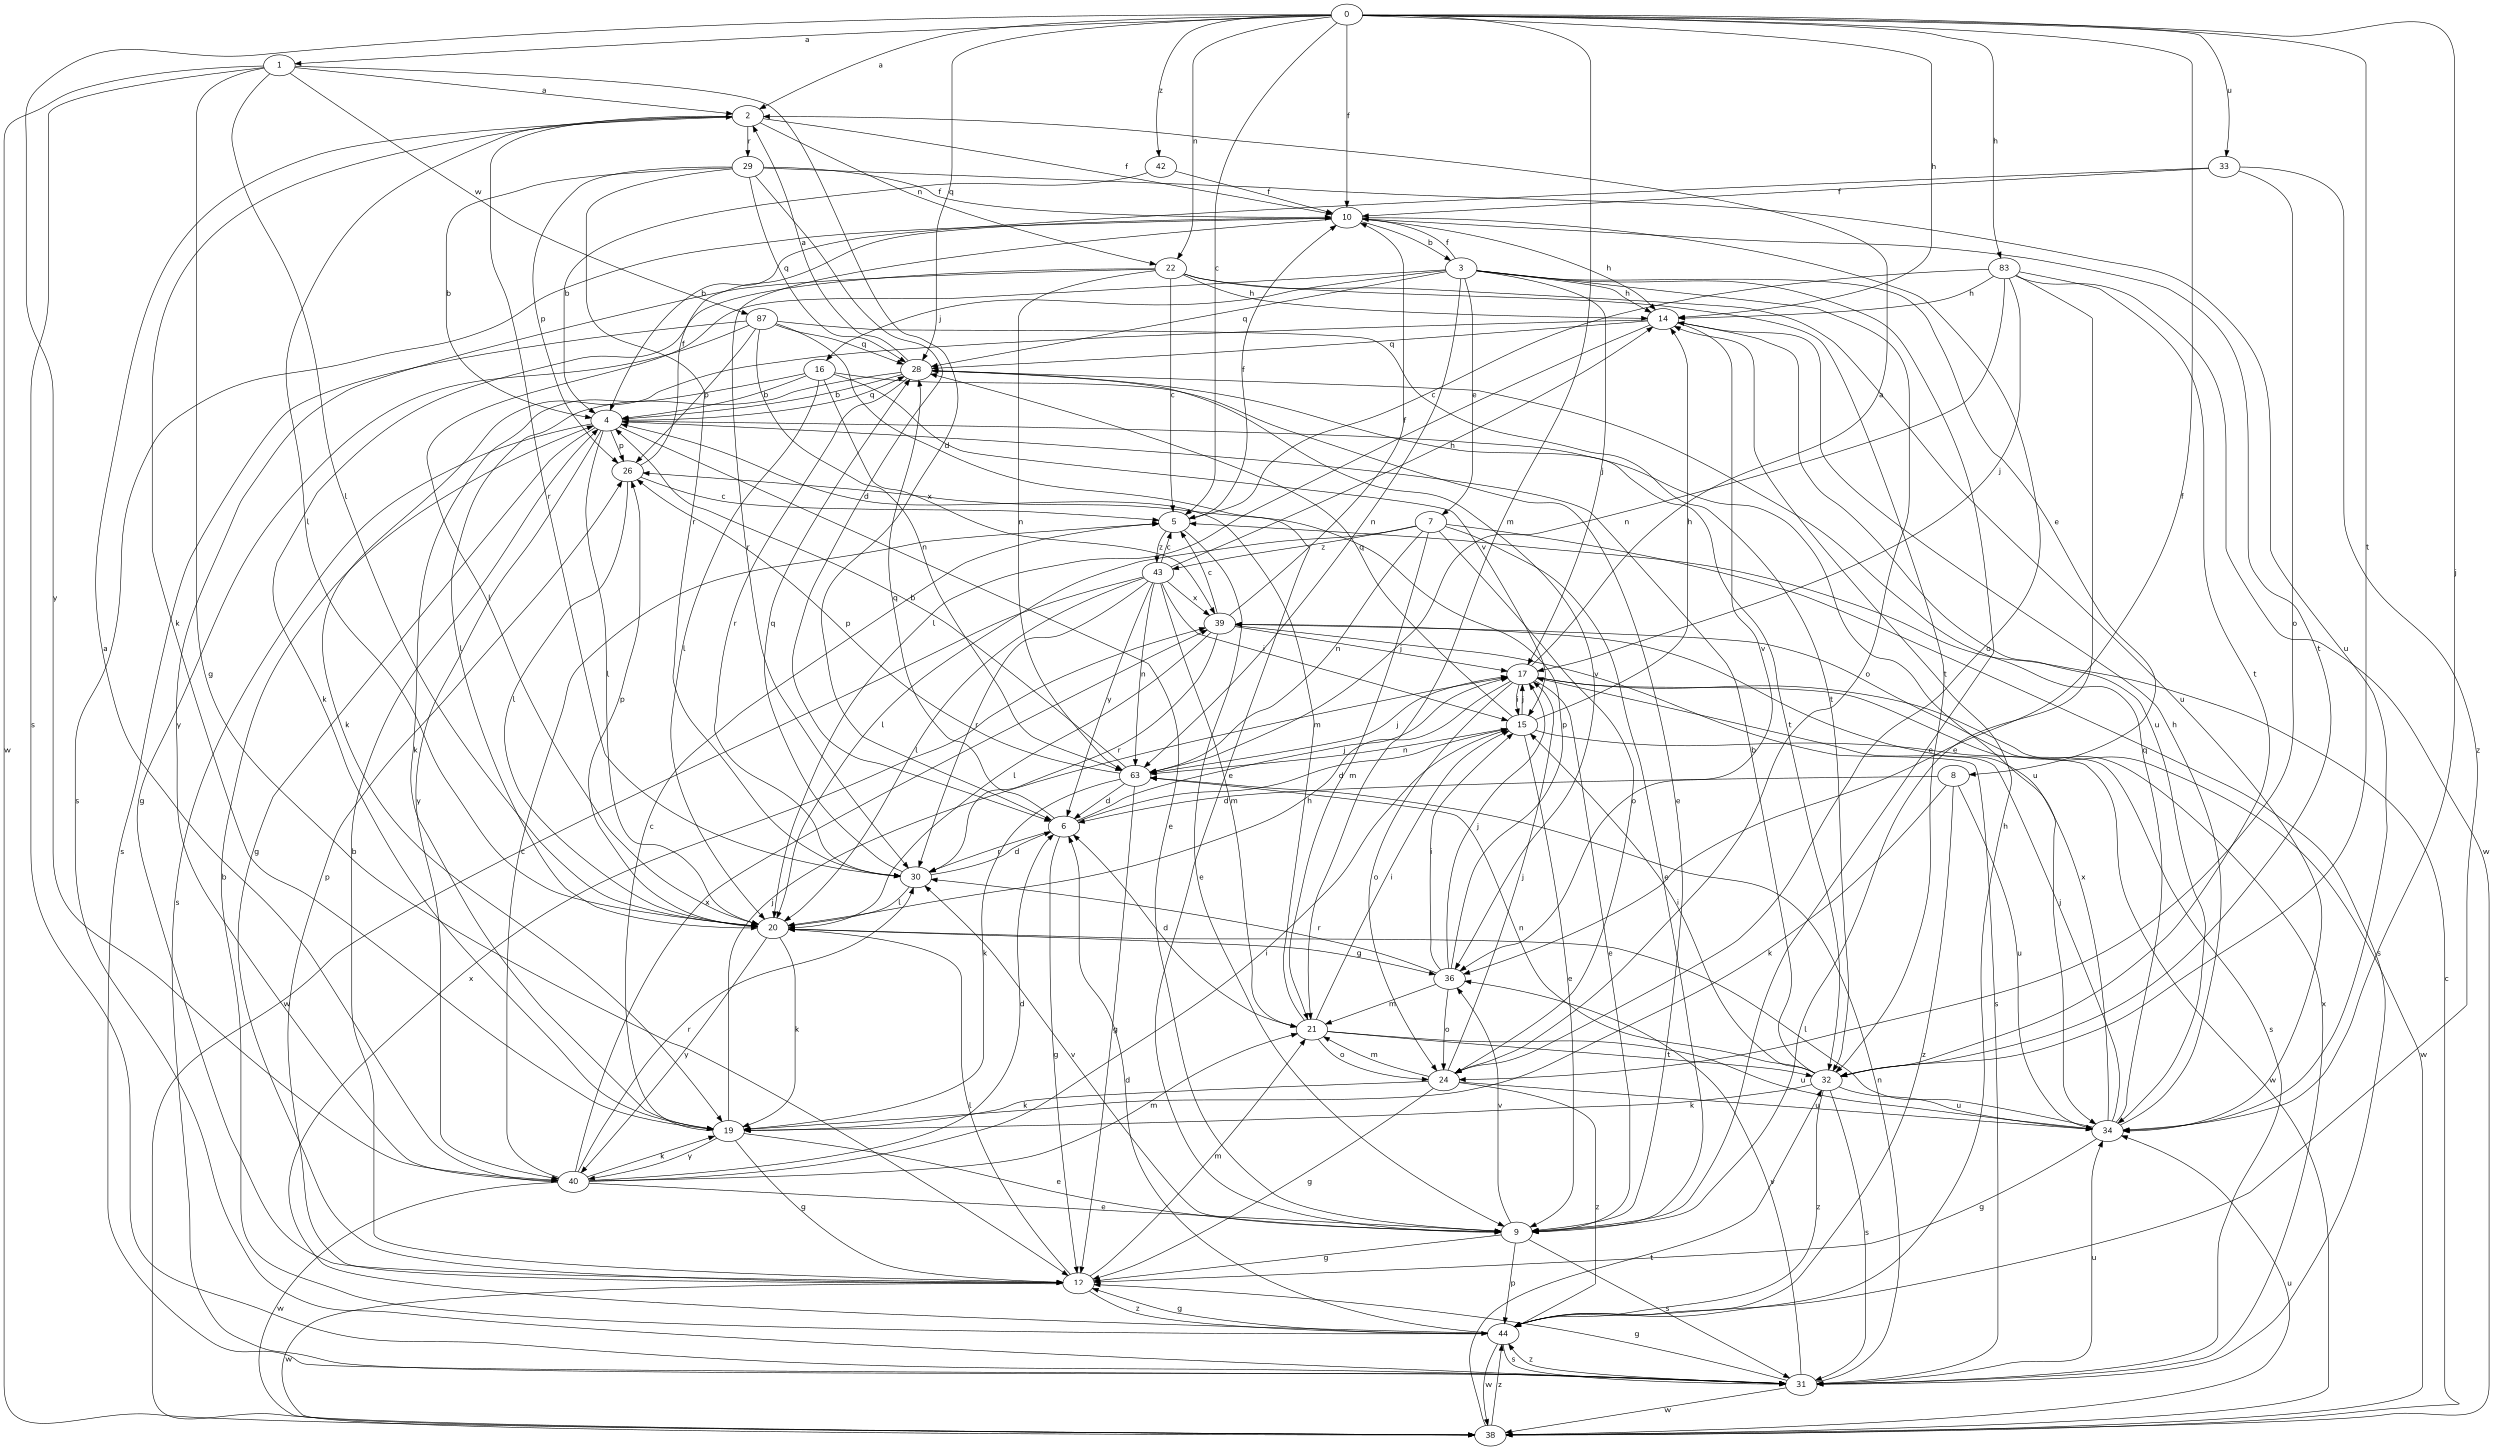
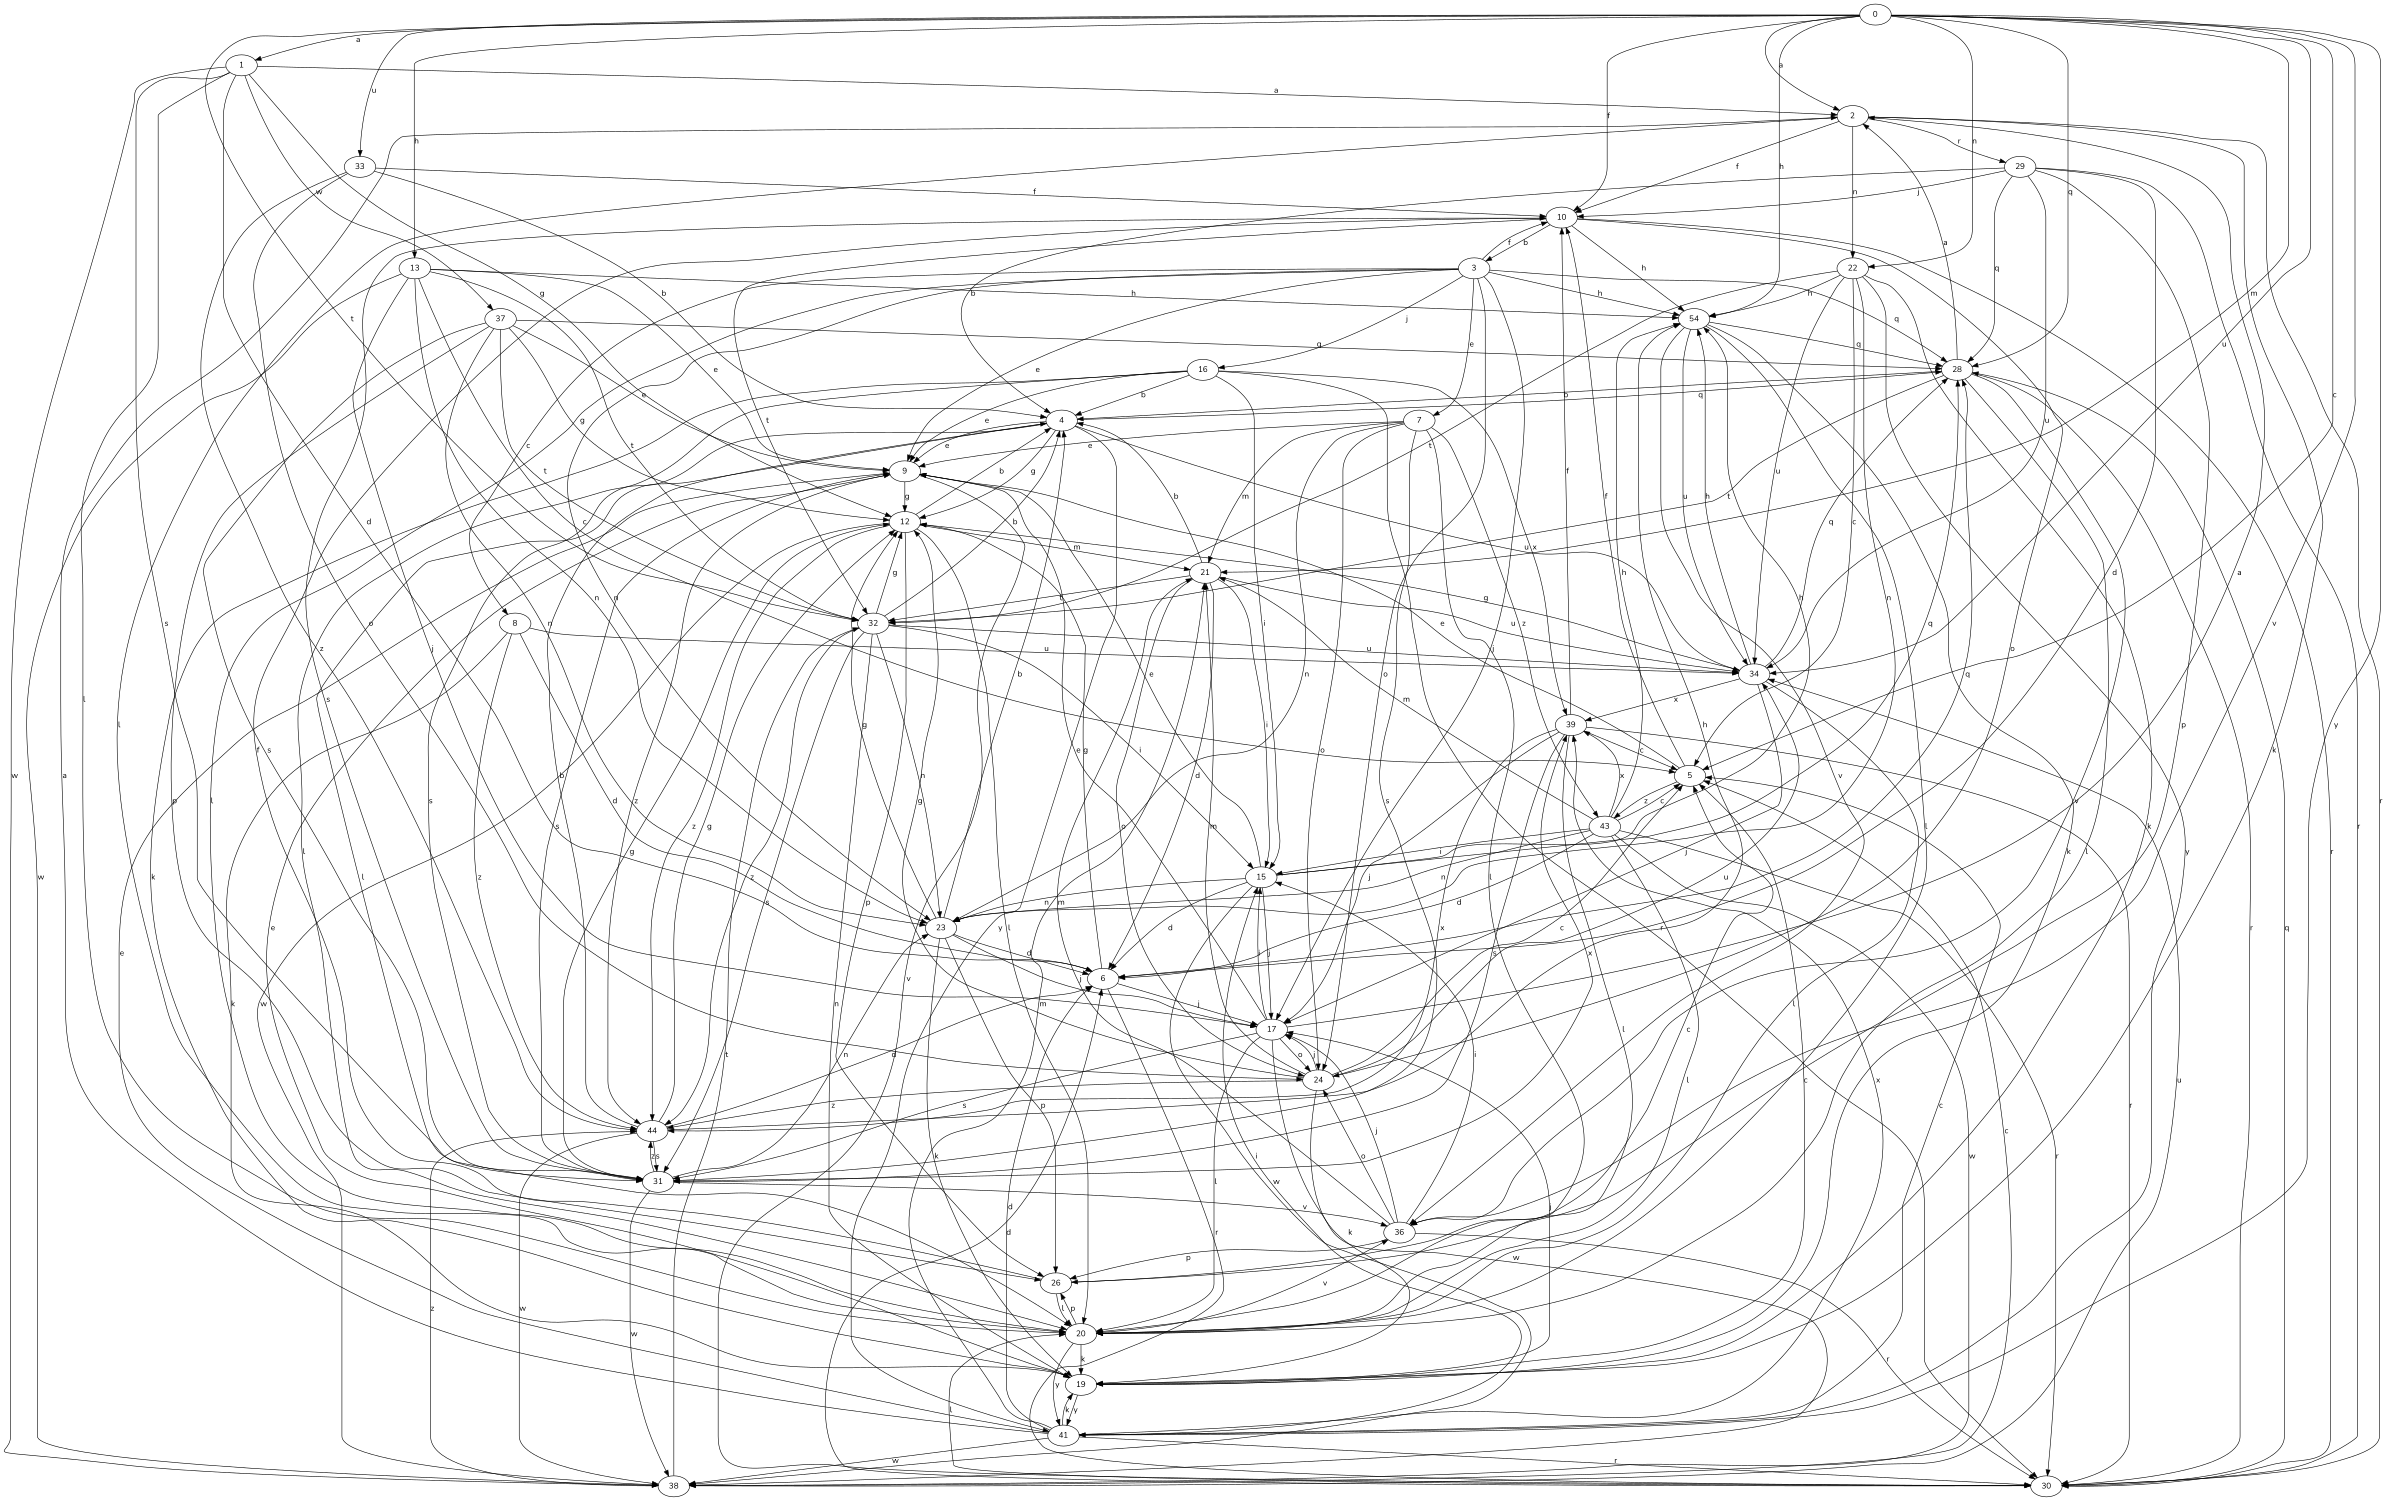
(1161, 167) -> none
(940, 192) -> (1919, 192)
(2004, 268) -> (415, 268)
(762, 319) -> (501, 319)
(1663, 319) -> (1694, 319)
(616, 443) -> none
(2183, 497) -> (2274, 624)
(2057, 522) -> (528, 446)
(1484, 547) -> (1265, 624)
(2456, 573) -> (2224, 344)
(1110, 700) -> (1459, 903)
(1317, 725) -> (1176, 497)
(1135, 776) -> (941, 928)
(1290, 781) -> (1175, 914)
(1310, 801) -> (1216, 1182)
none -> (1585, 885)
none -> (1534, 934)
(1359, 953) -> (1325, 1283)
(1498, 1104) -> none
(1692, 1106) -> (837, 1004)
(573, 1182) -> (1063, 1436)
(874, 1260) -> (888, 576)
(372, 1276) -> (1258, 1097)
(1513, 1283) -> (636, 801)
(2056, 1361) -> none
